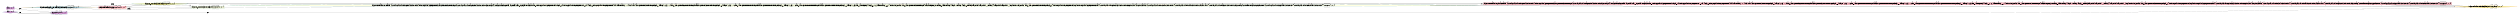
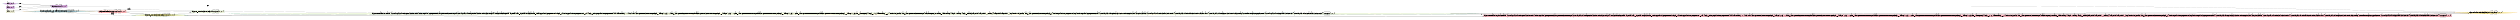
none -> (10, 12)
